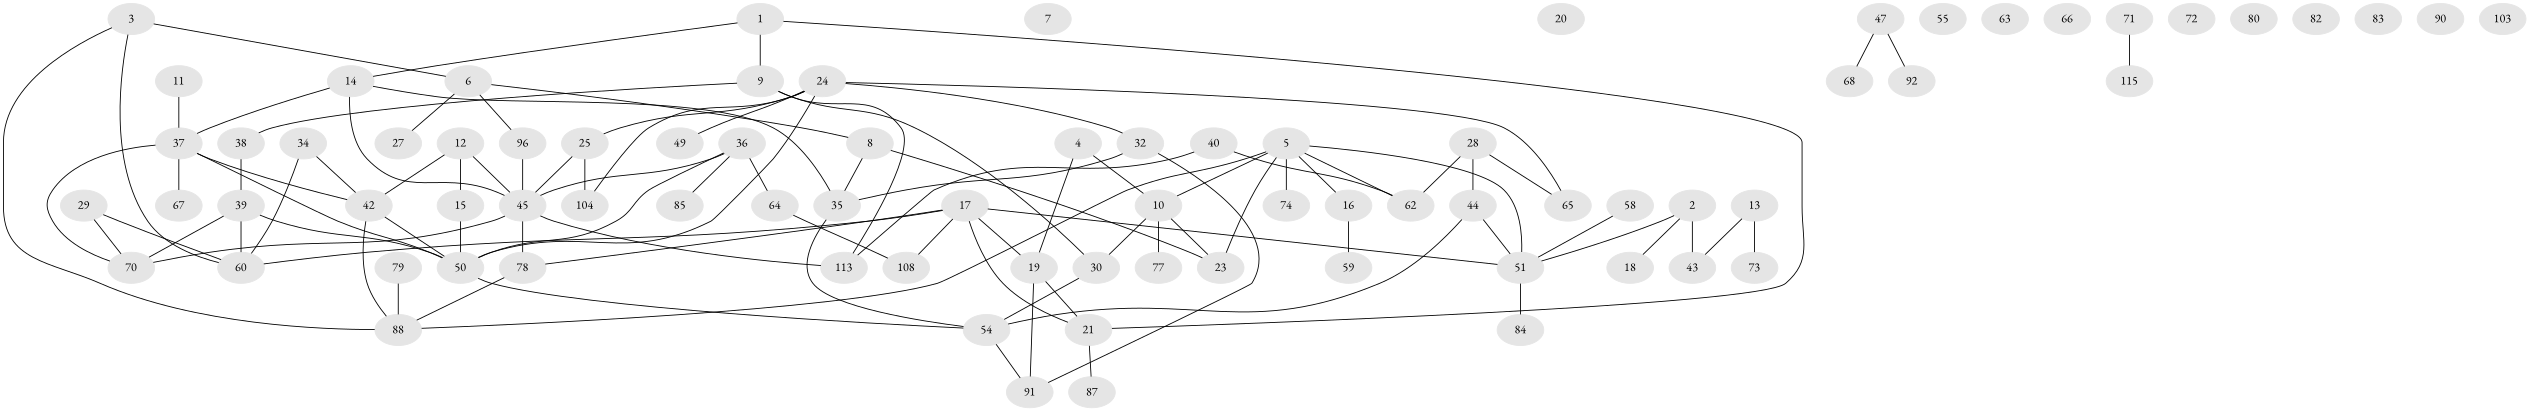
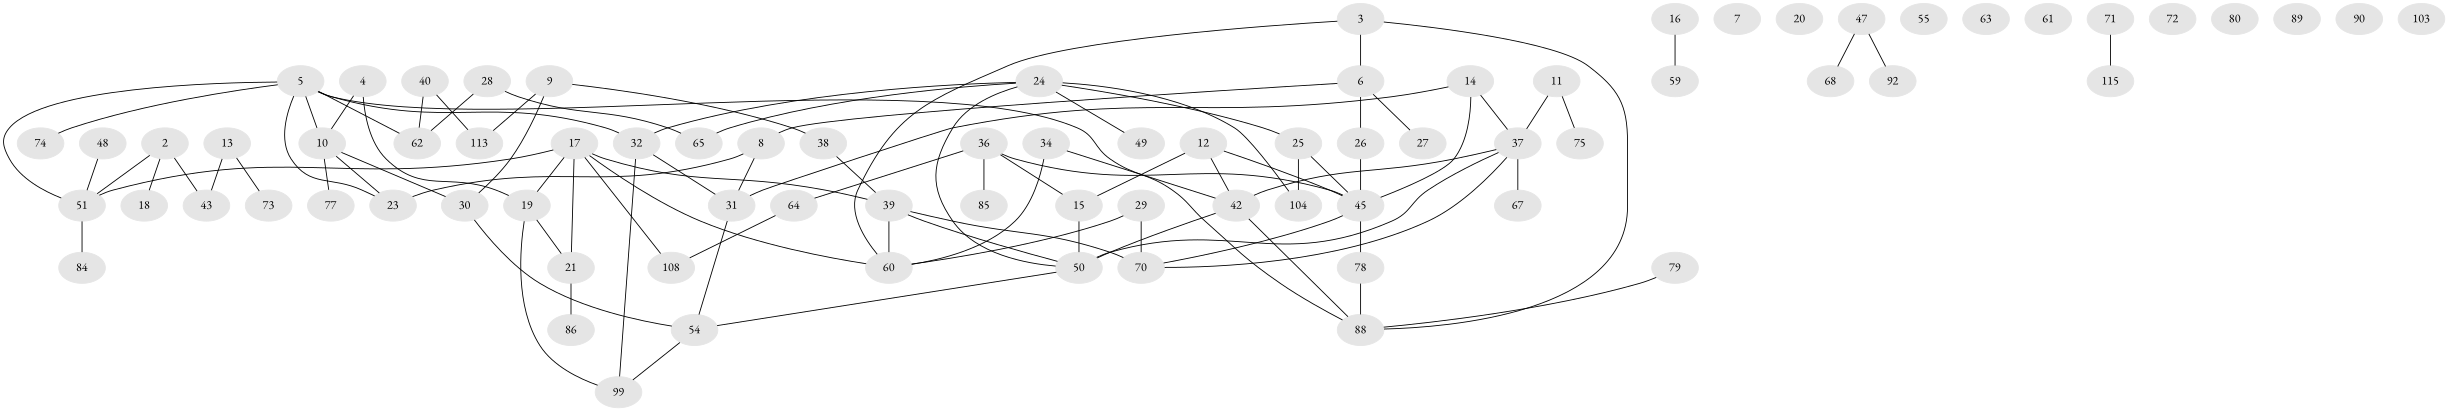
(760, 19) -> none
(2067, 19) -> (2048, 19)
(2316, 19) -> (2297, 19)
(2378, 19) -> none
(523, 143) -> (1361, 143)
none -> (1580, 143)
(1323, 180) -> (545, 116)
(837, 206) -> (732, 206)
(1473, 206) -> none
(1630, 206) -> (103, 143)
(610, 224) -> (1032, 175)
(744, 238) -> (729, 179)
(693, 251) -> none
(1030, 392) -> (619, 392)
(1092, 392) -> (571, 330)
